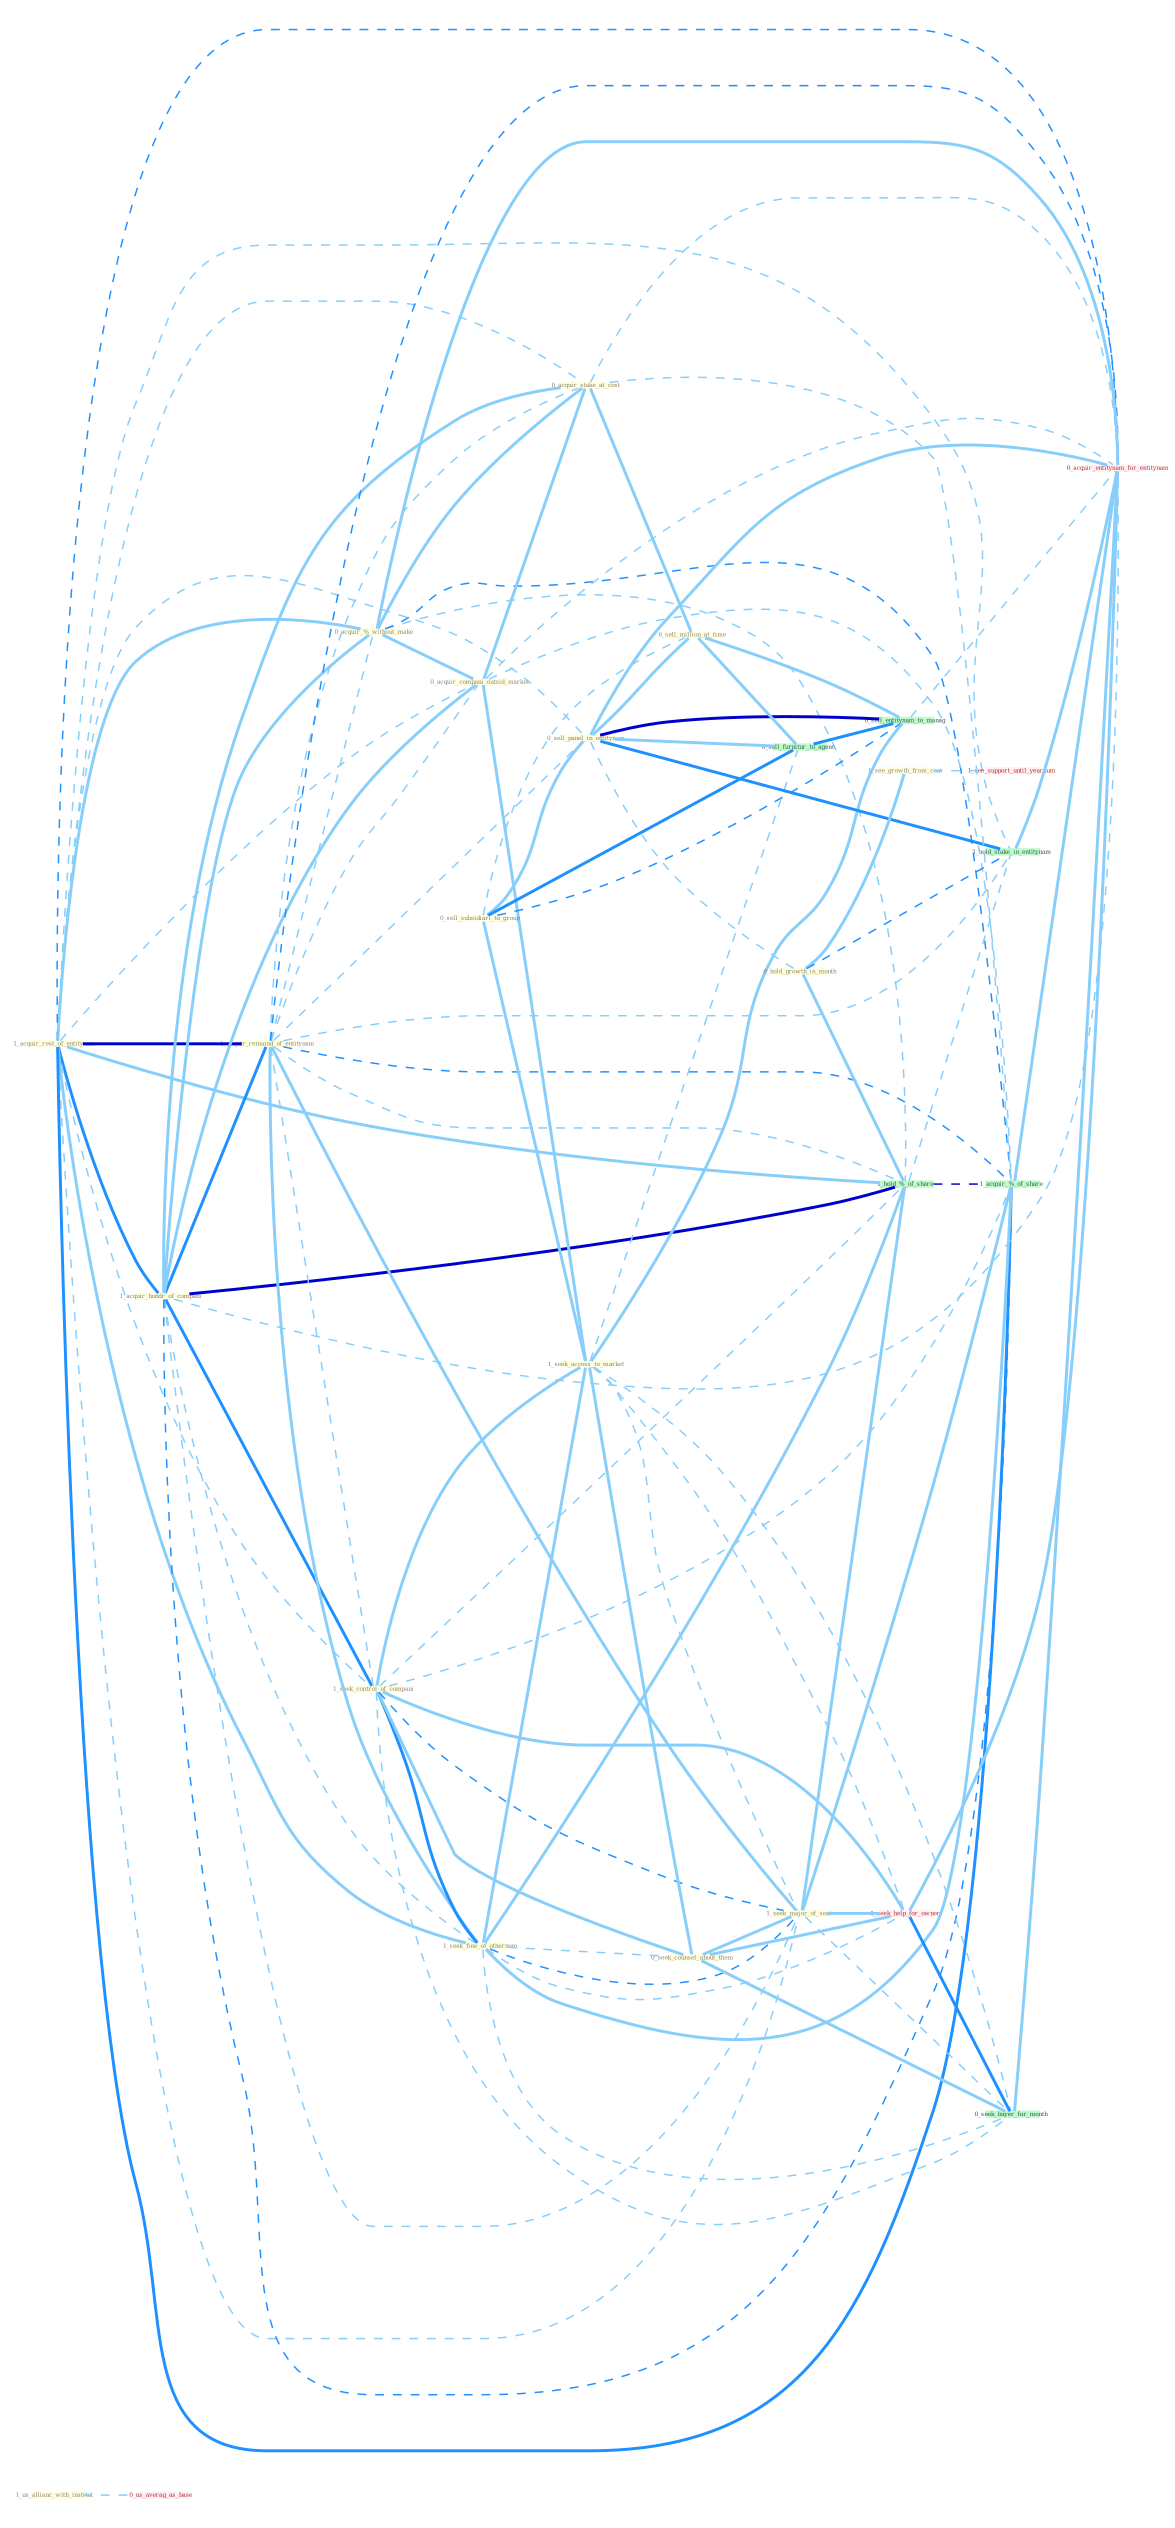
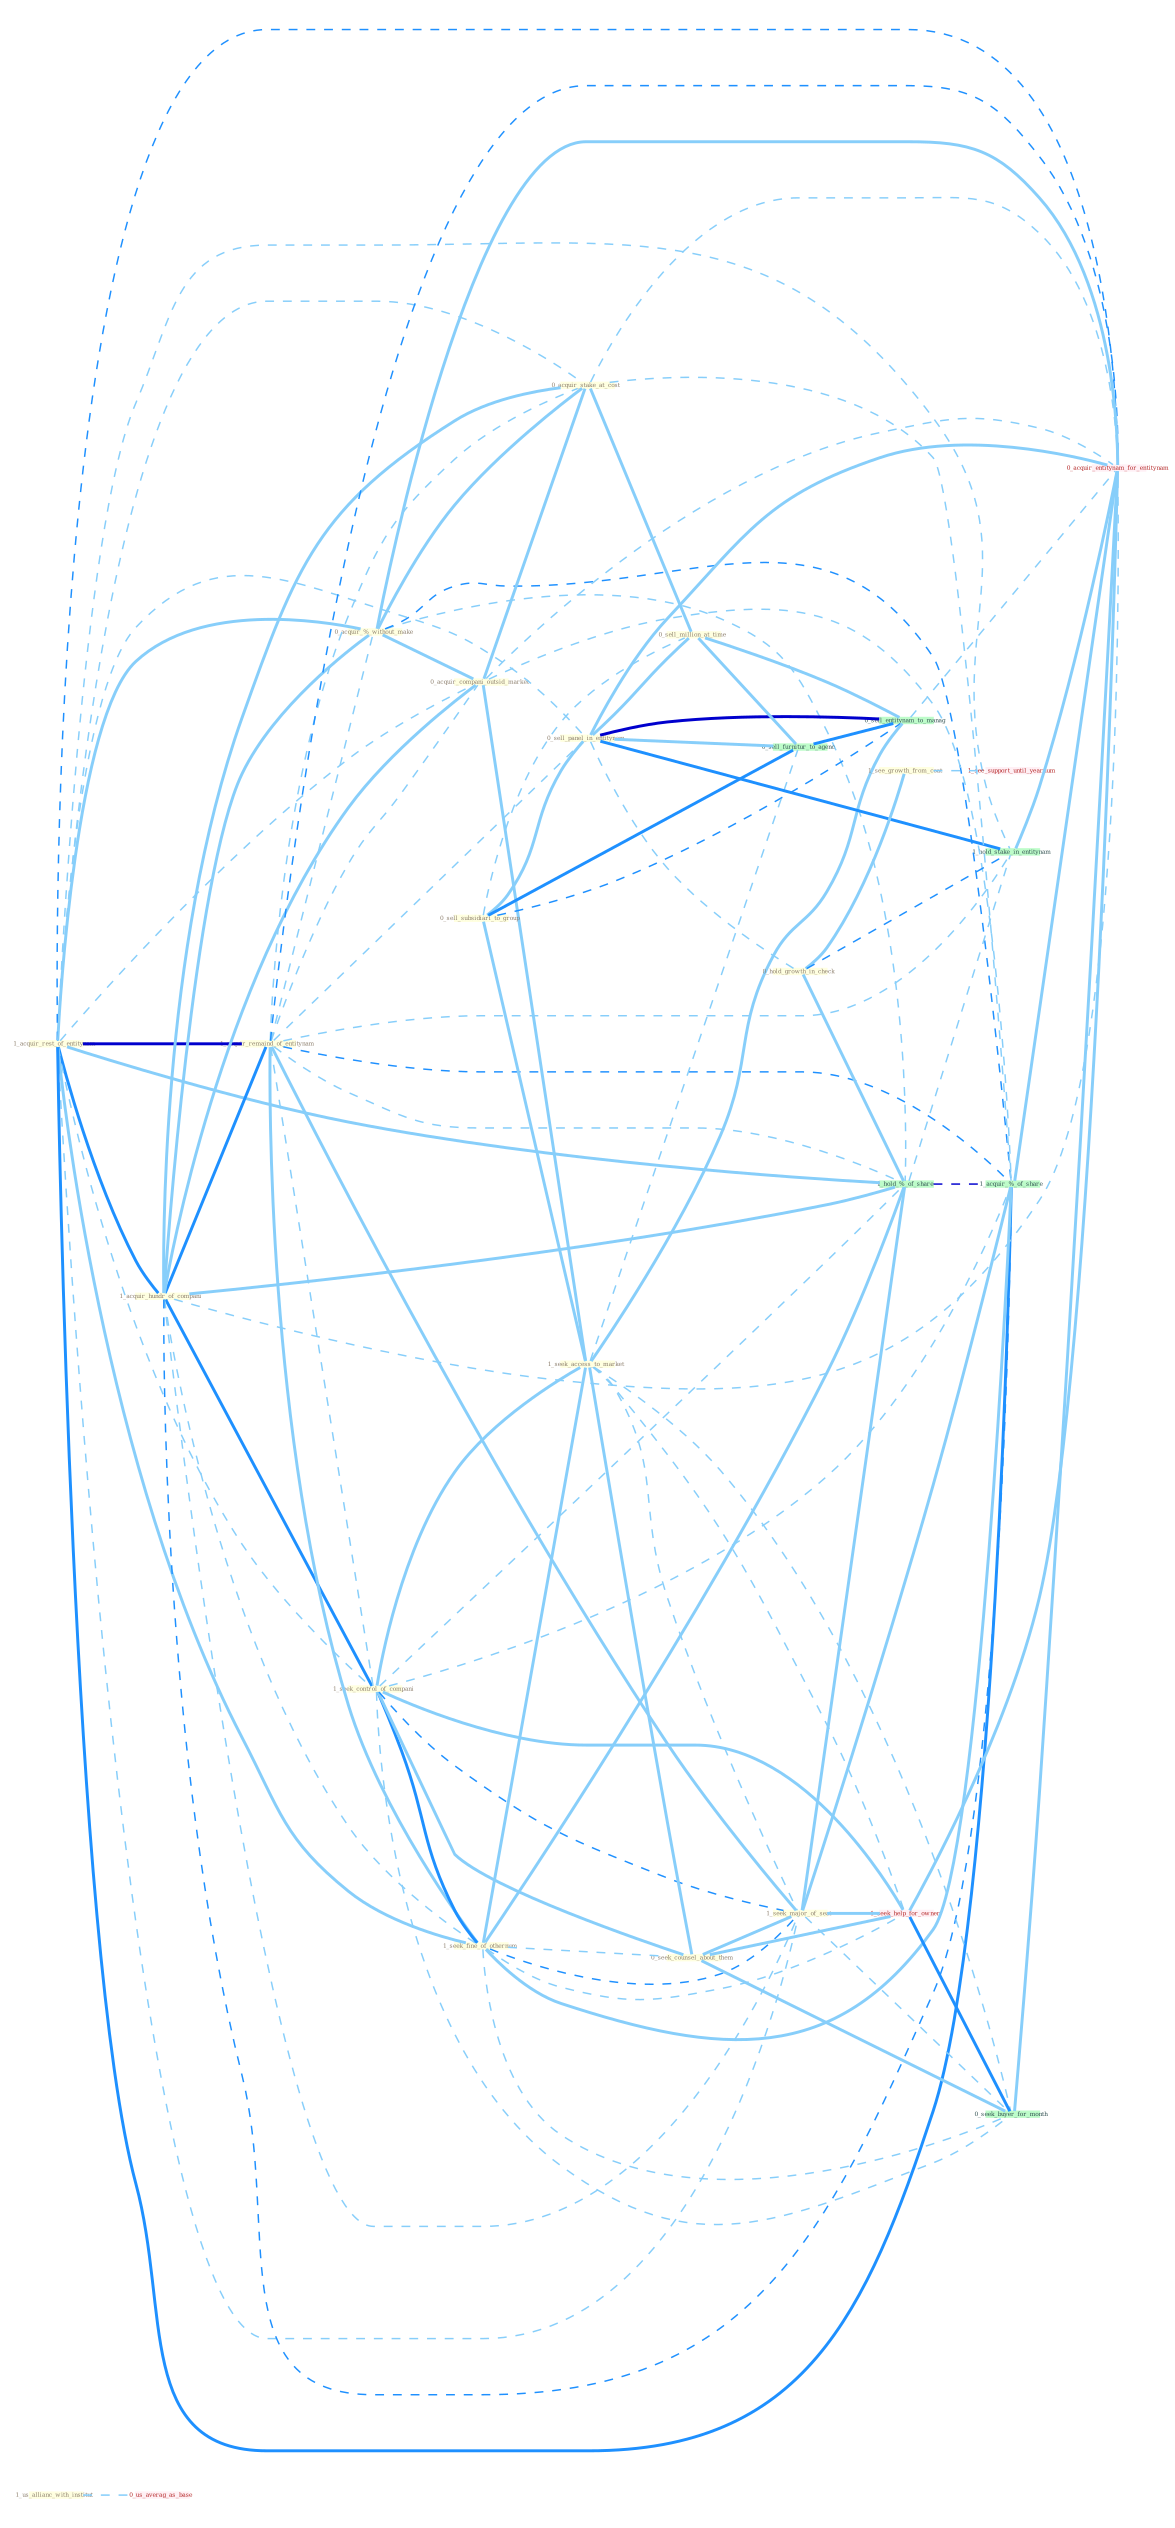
(800, 971) -> (800, 971)
(544, 1252) -> (544, 1252)
